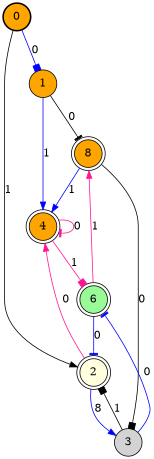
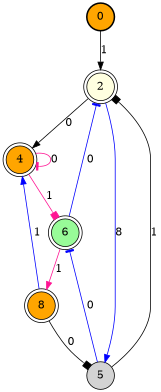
(43, 84) -> none
(59, 307) -> (63, 121)
(128, 442) -> (101, 376)
